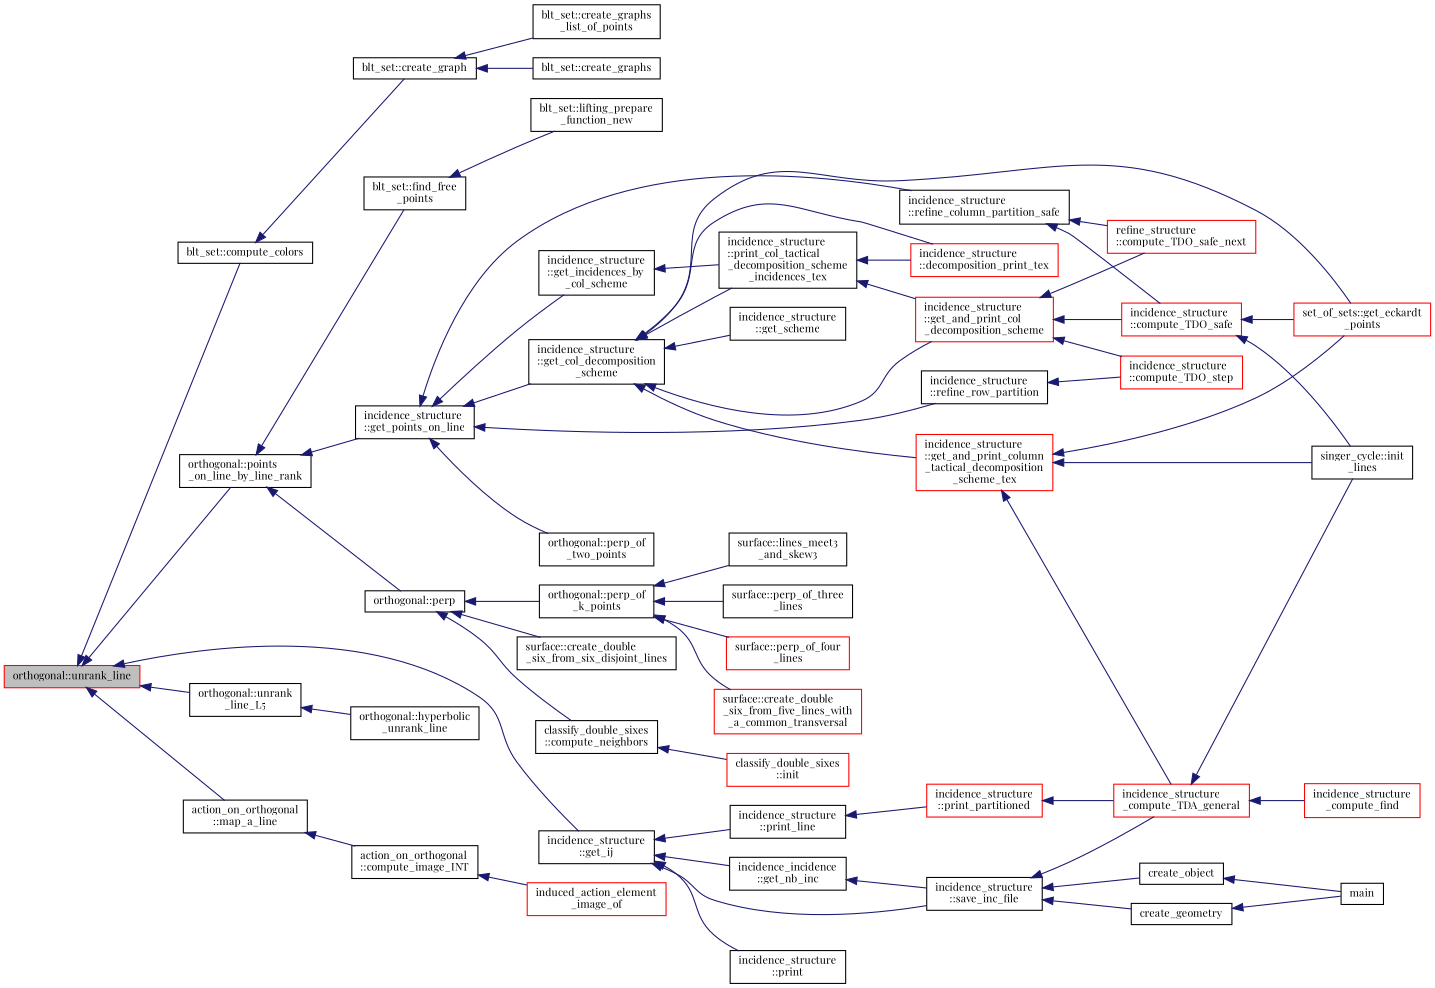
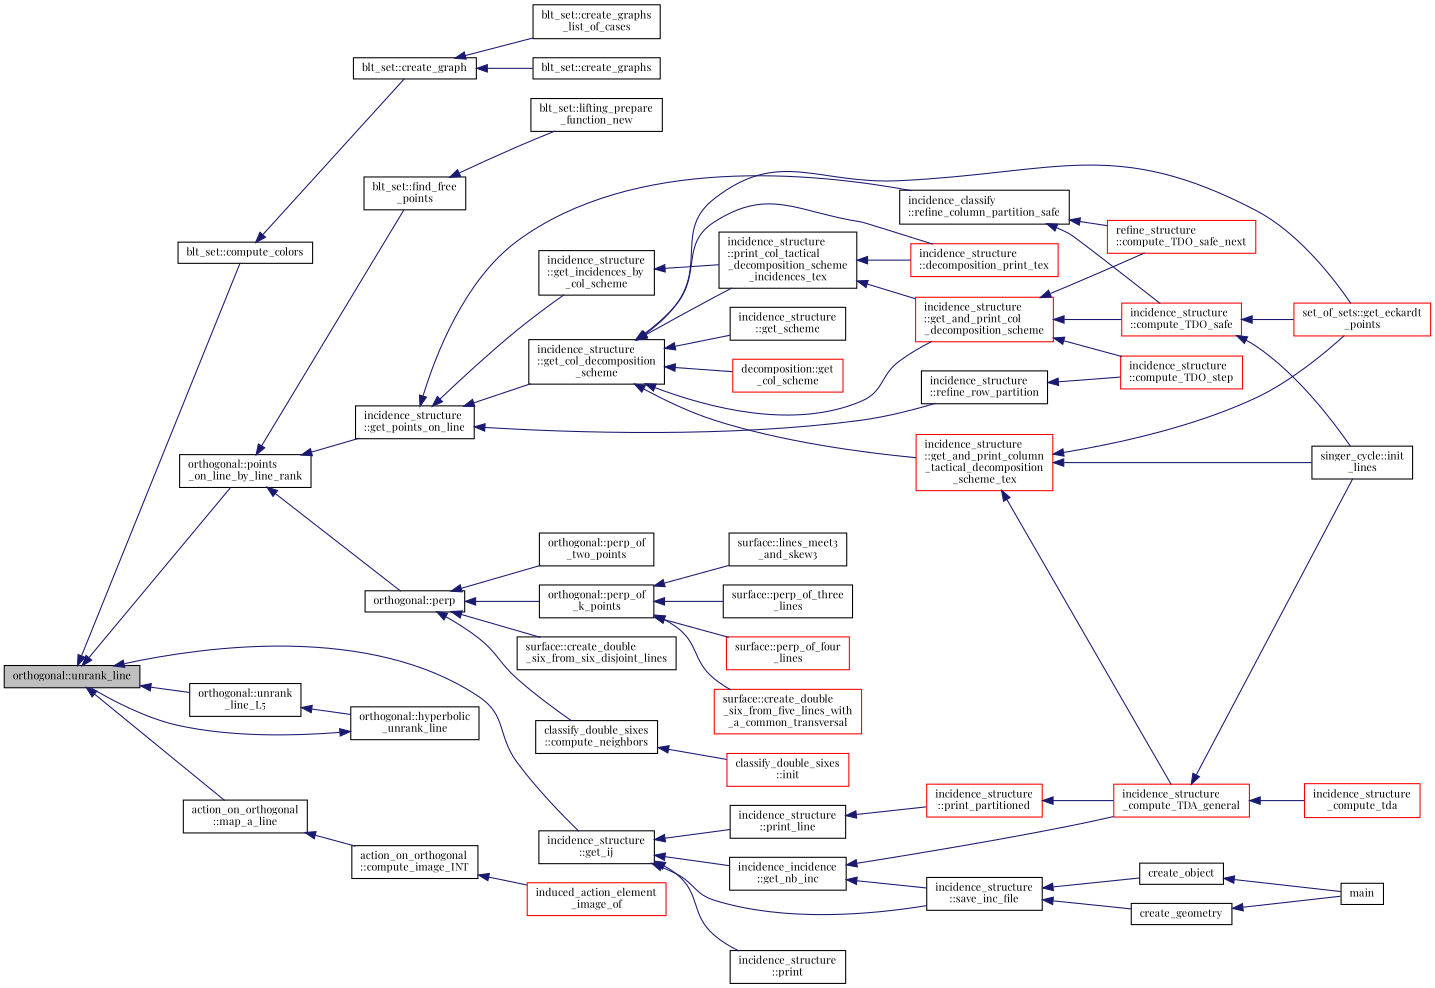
(597, 22) -> (597, 22)
(984, 207) -> (984, 207)
none -> (788, 376)
(488, 496) -> (501, 577)
(72, 677) -> (72, 677)
none -> (211, 731)
(1362, 801) -> (1362, 801)
(1099, 847) -> (986, 842)
